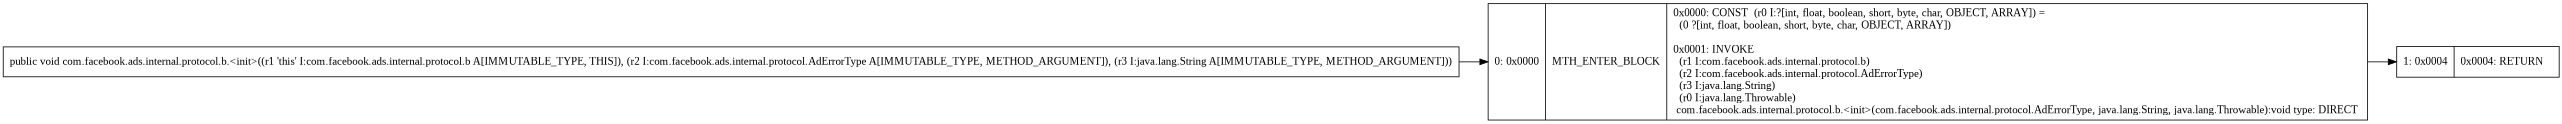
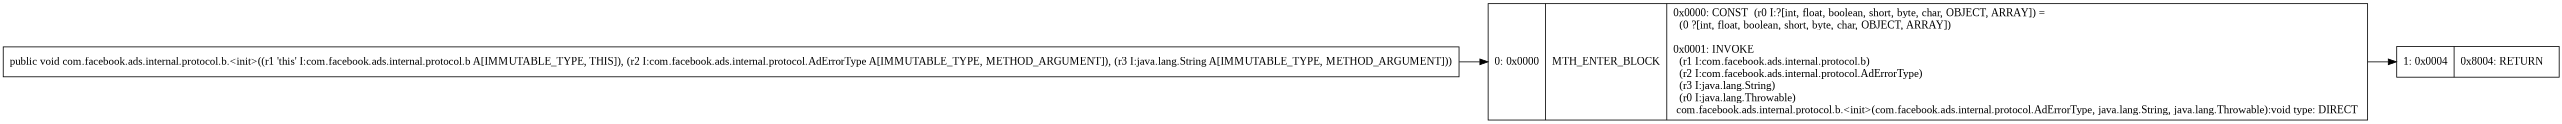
(2507, 61) -> (2507, 61)
